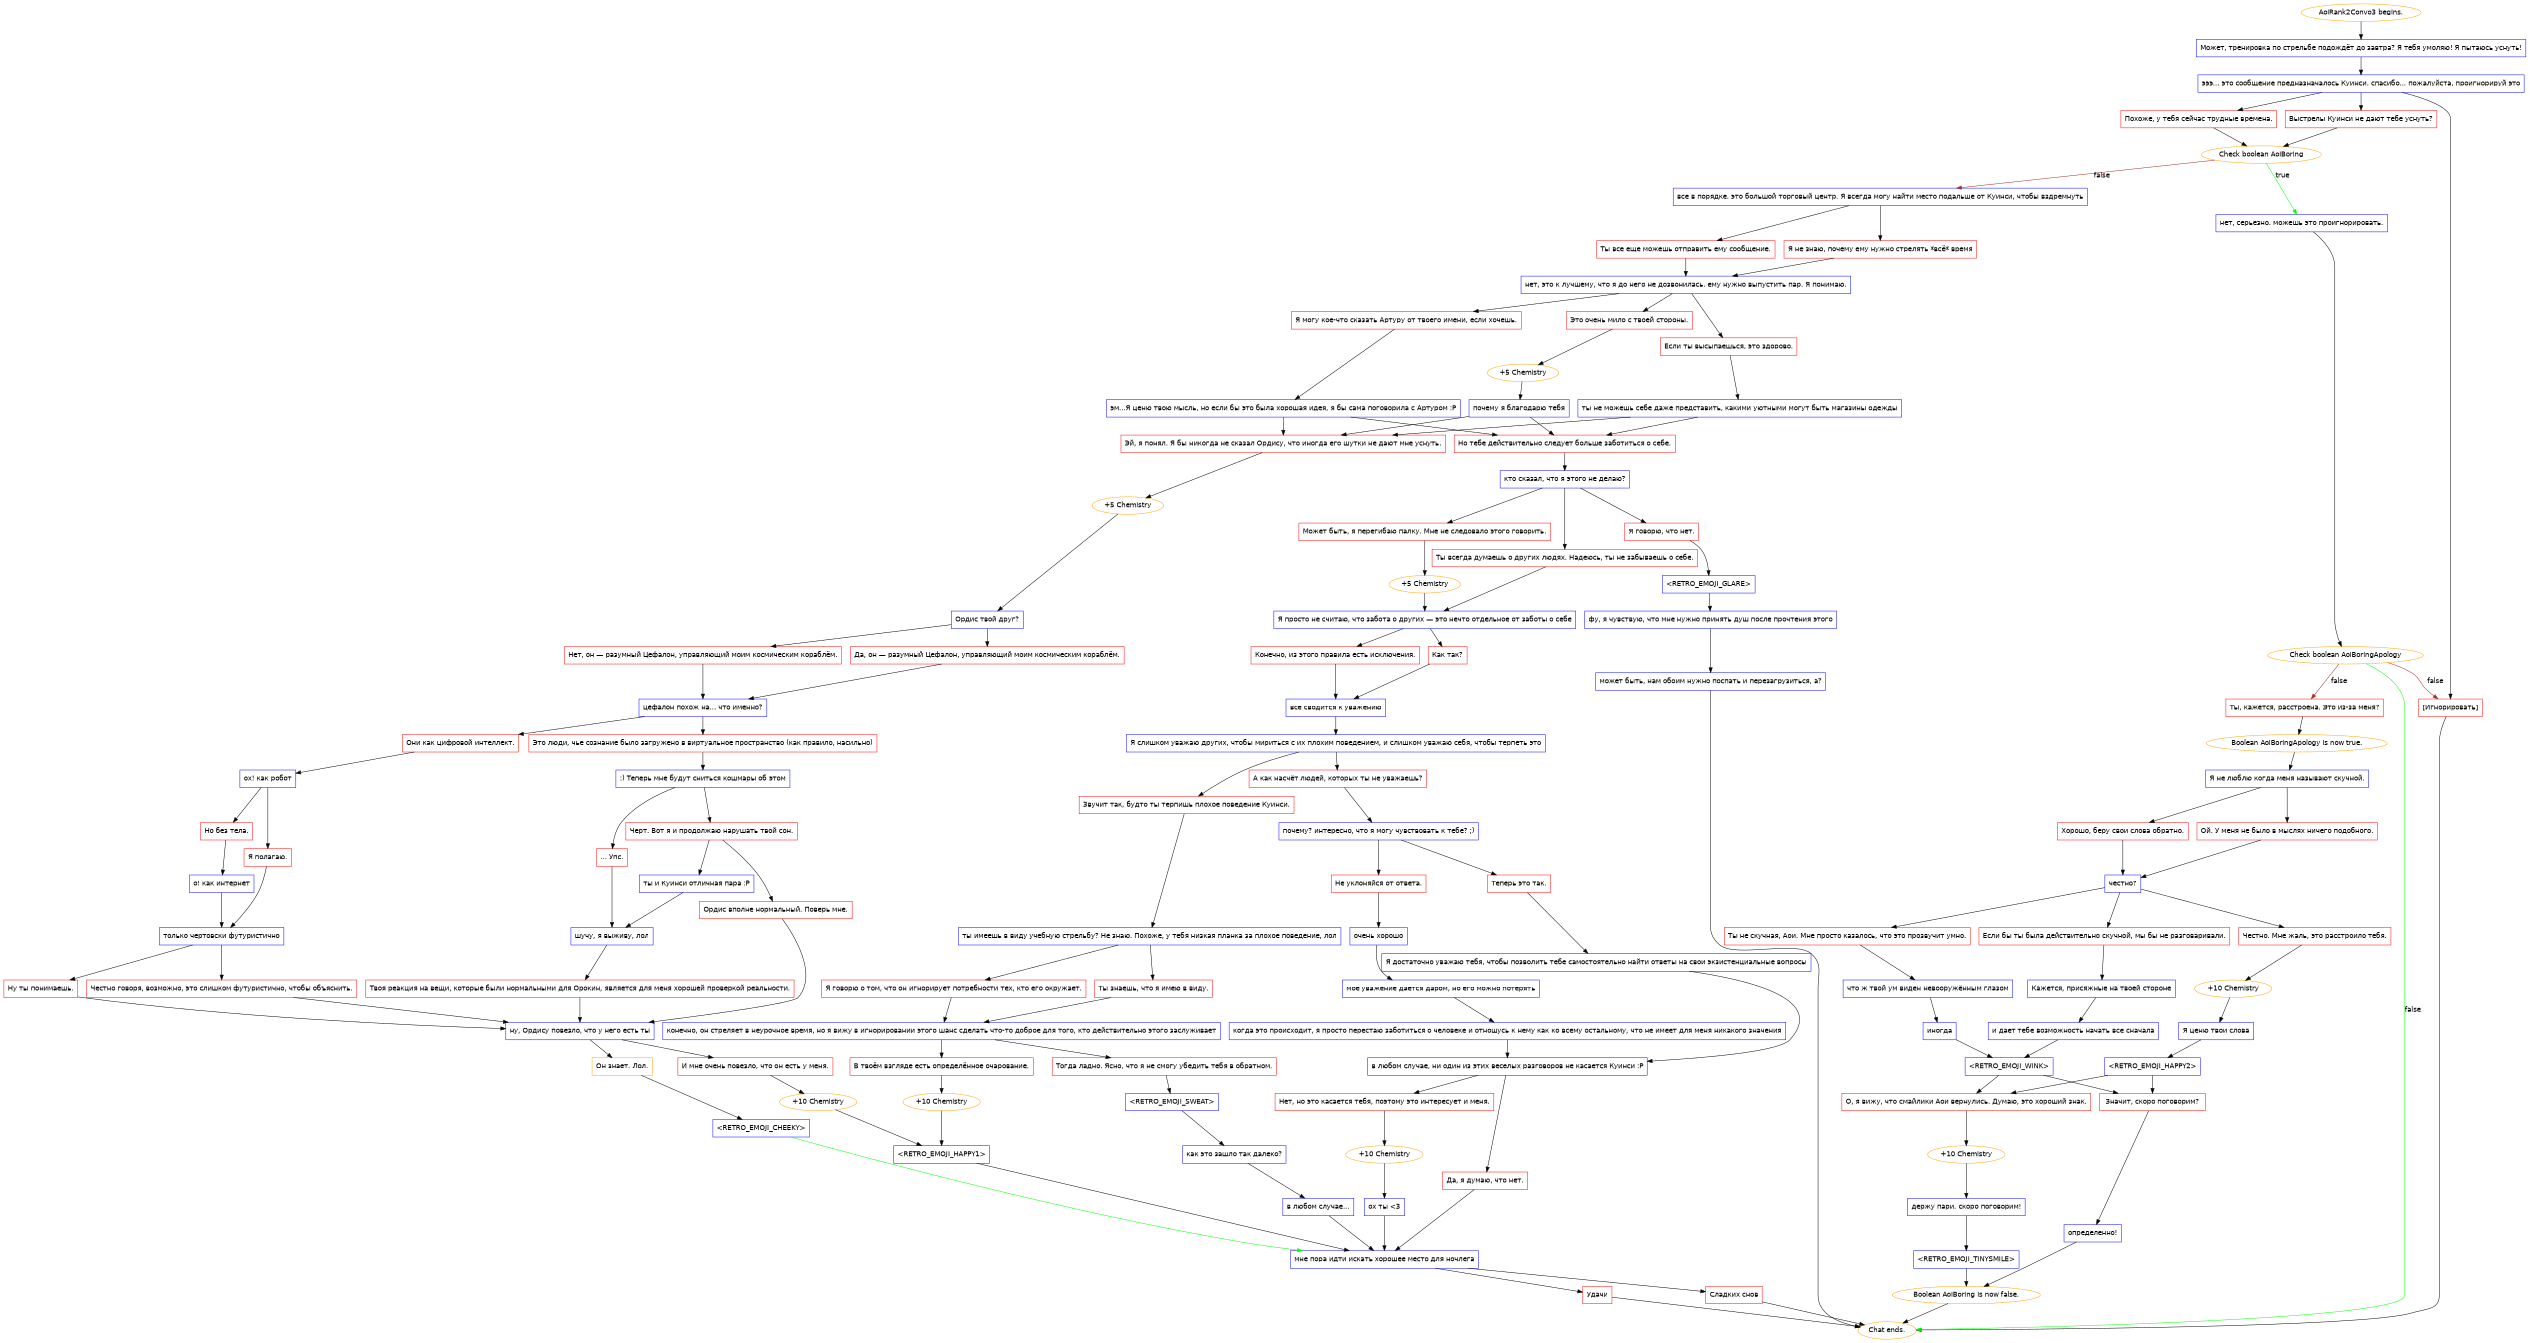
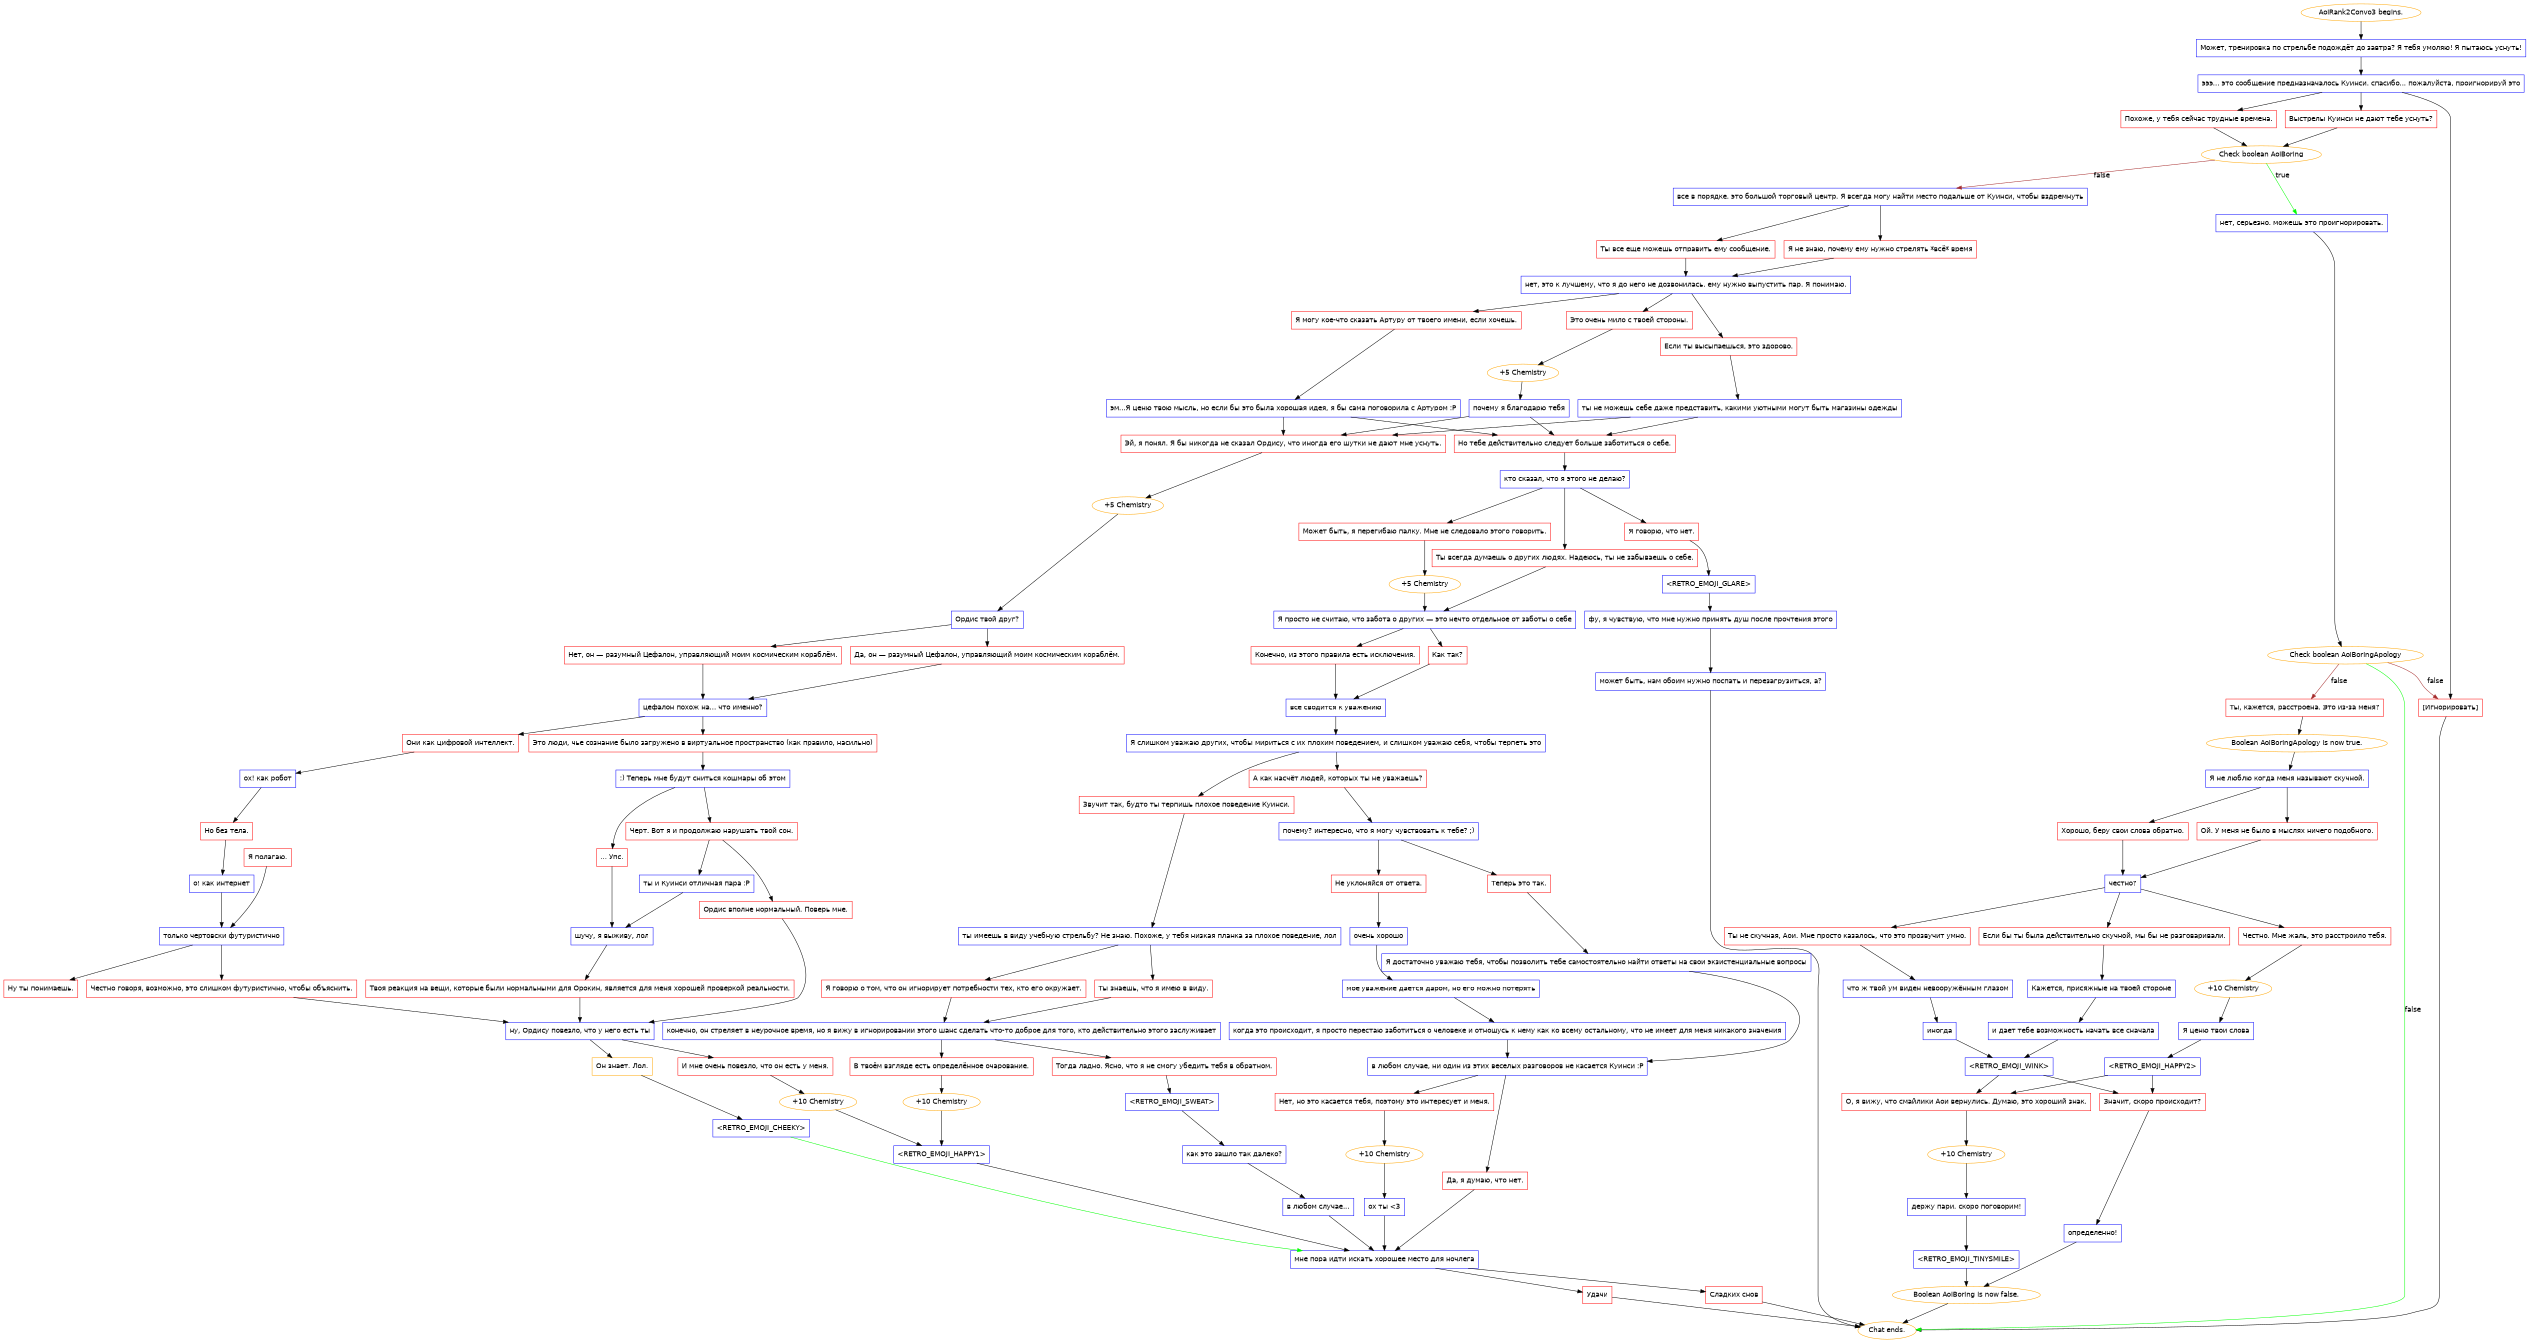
(268, 816) -> none
(289, 1018) -> none
(2152, 1102) -> (2152, 1102)
